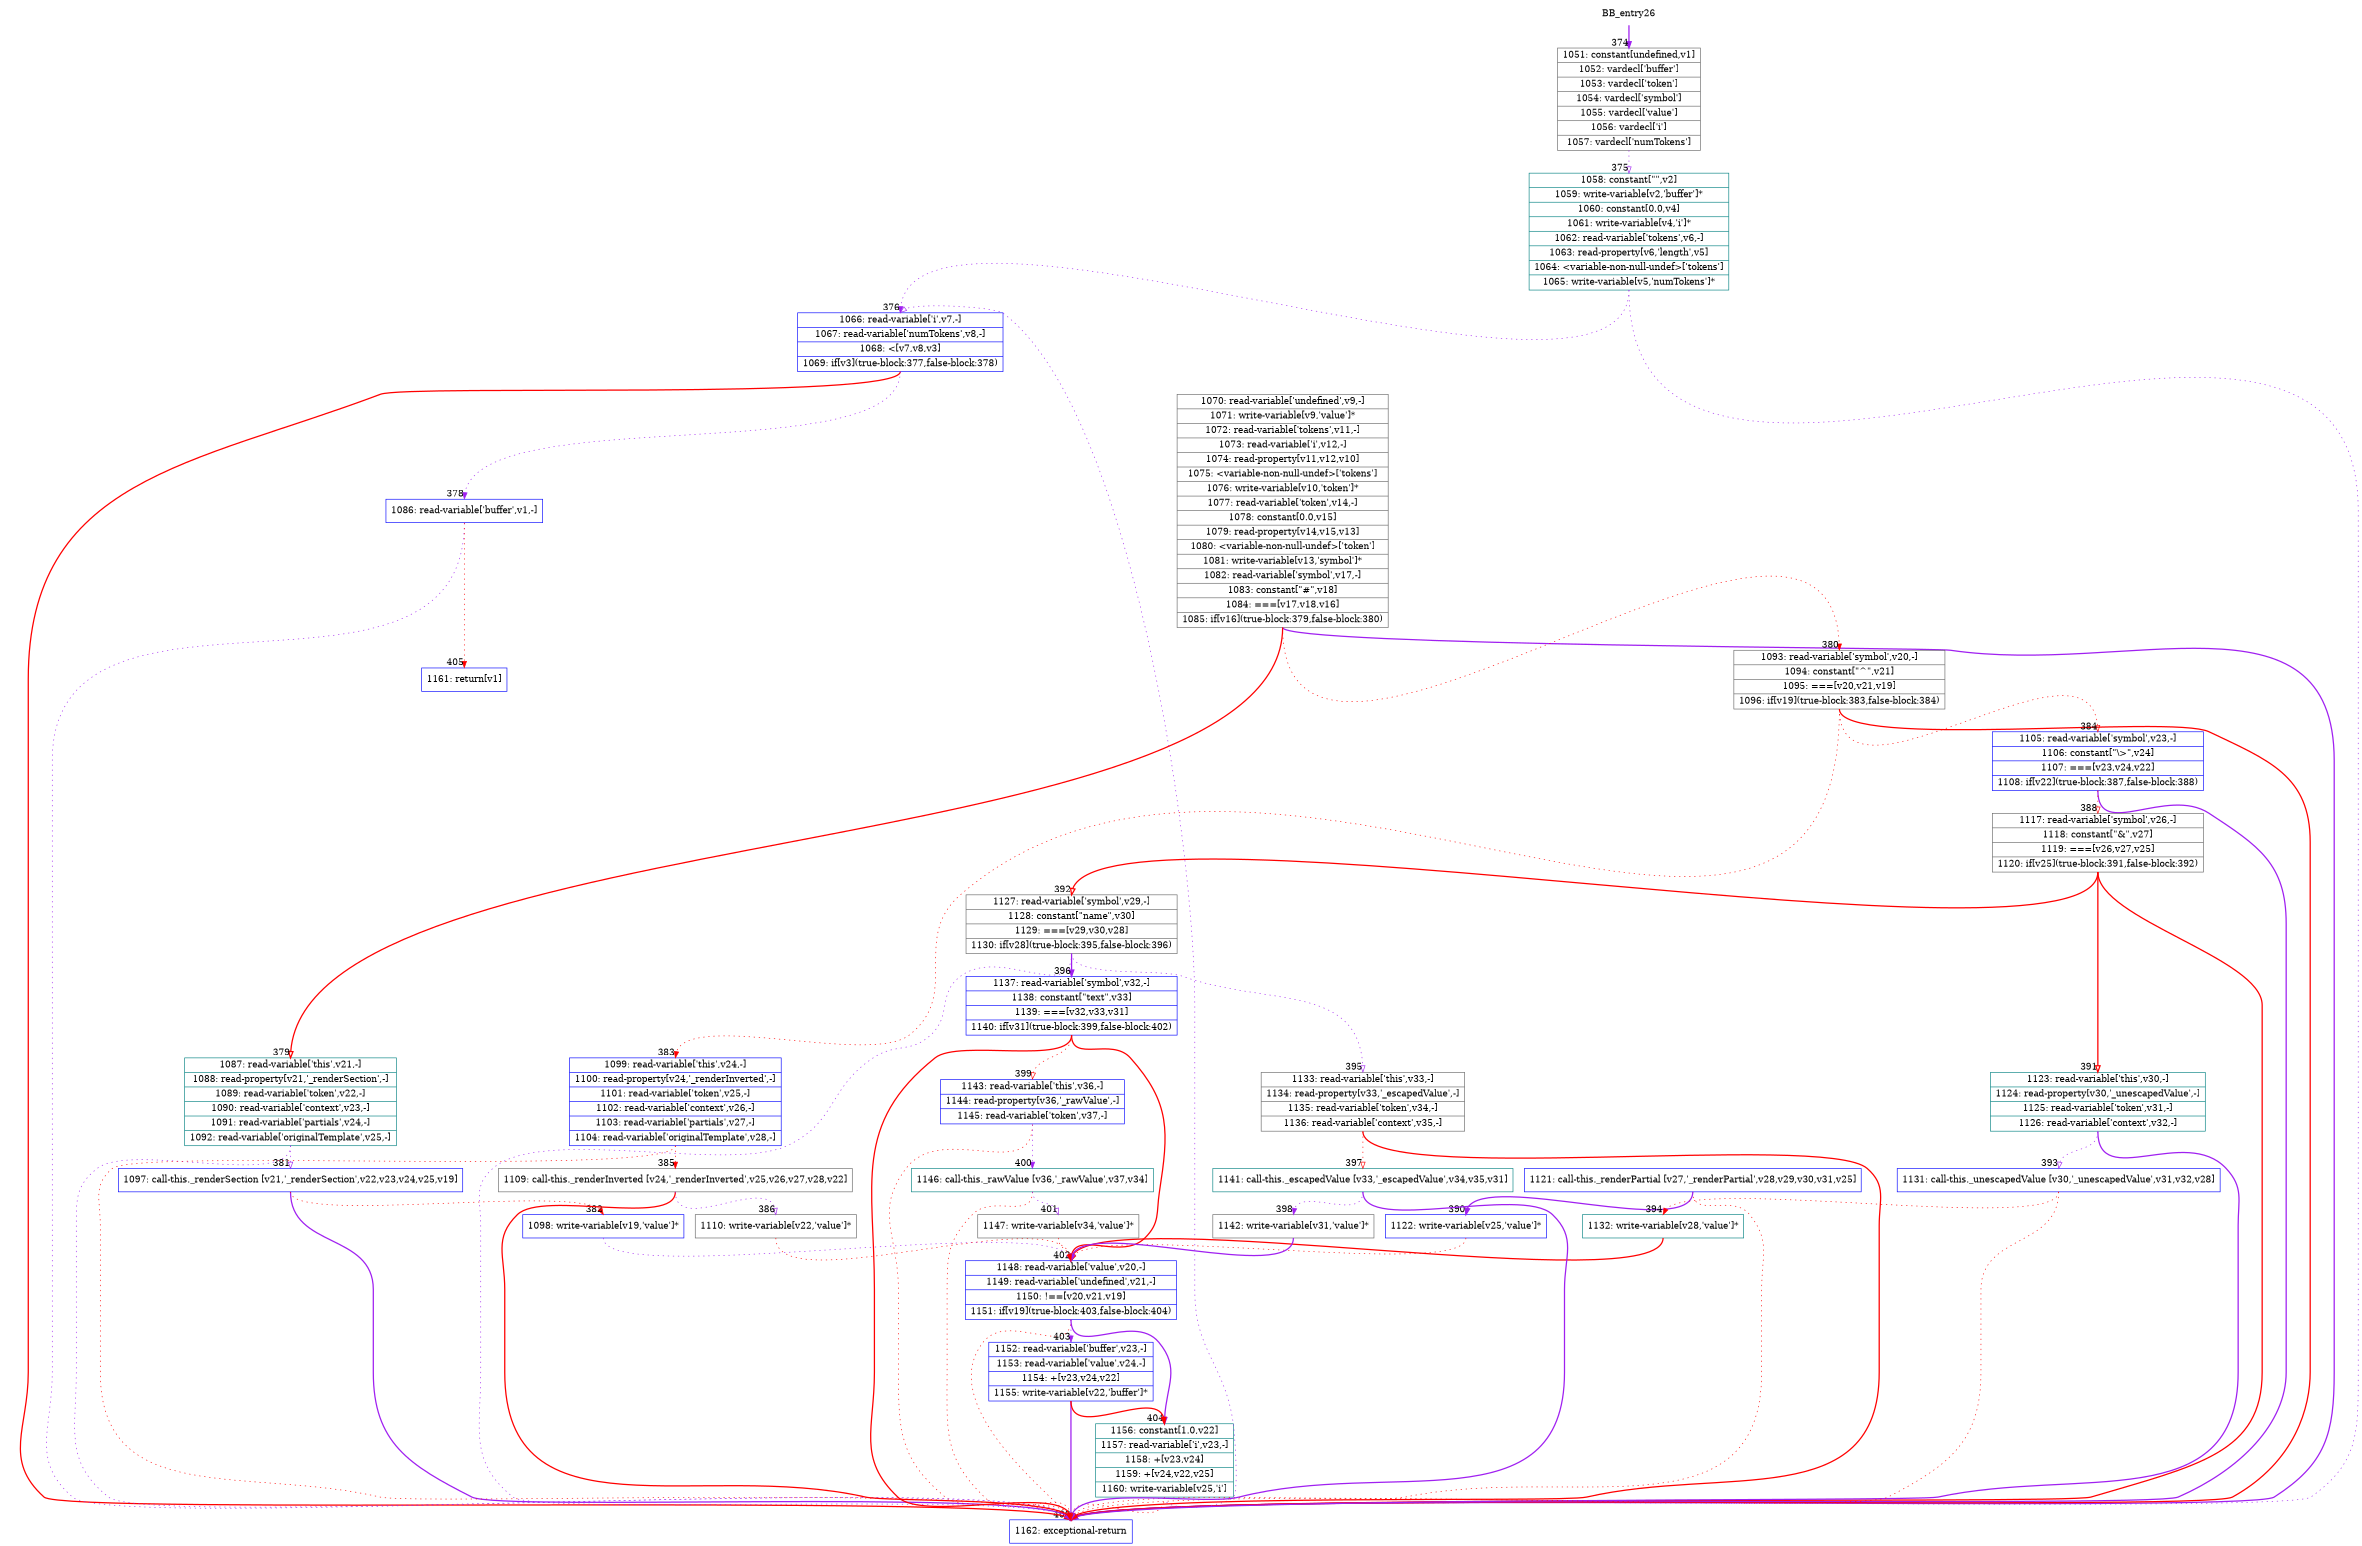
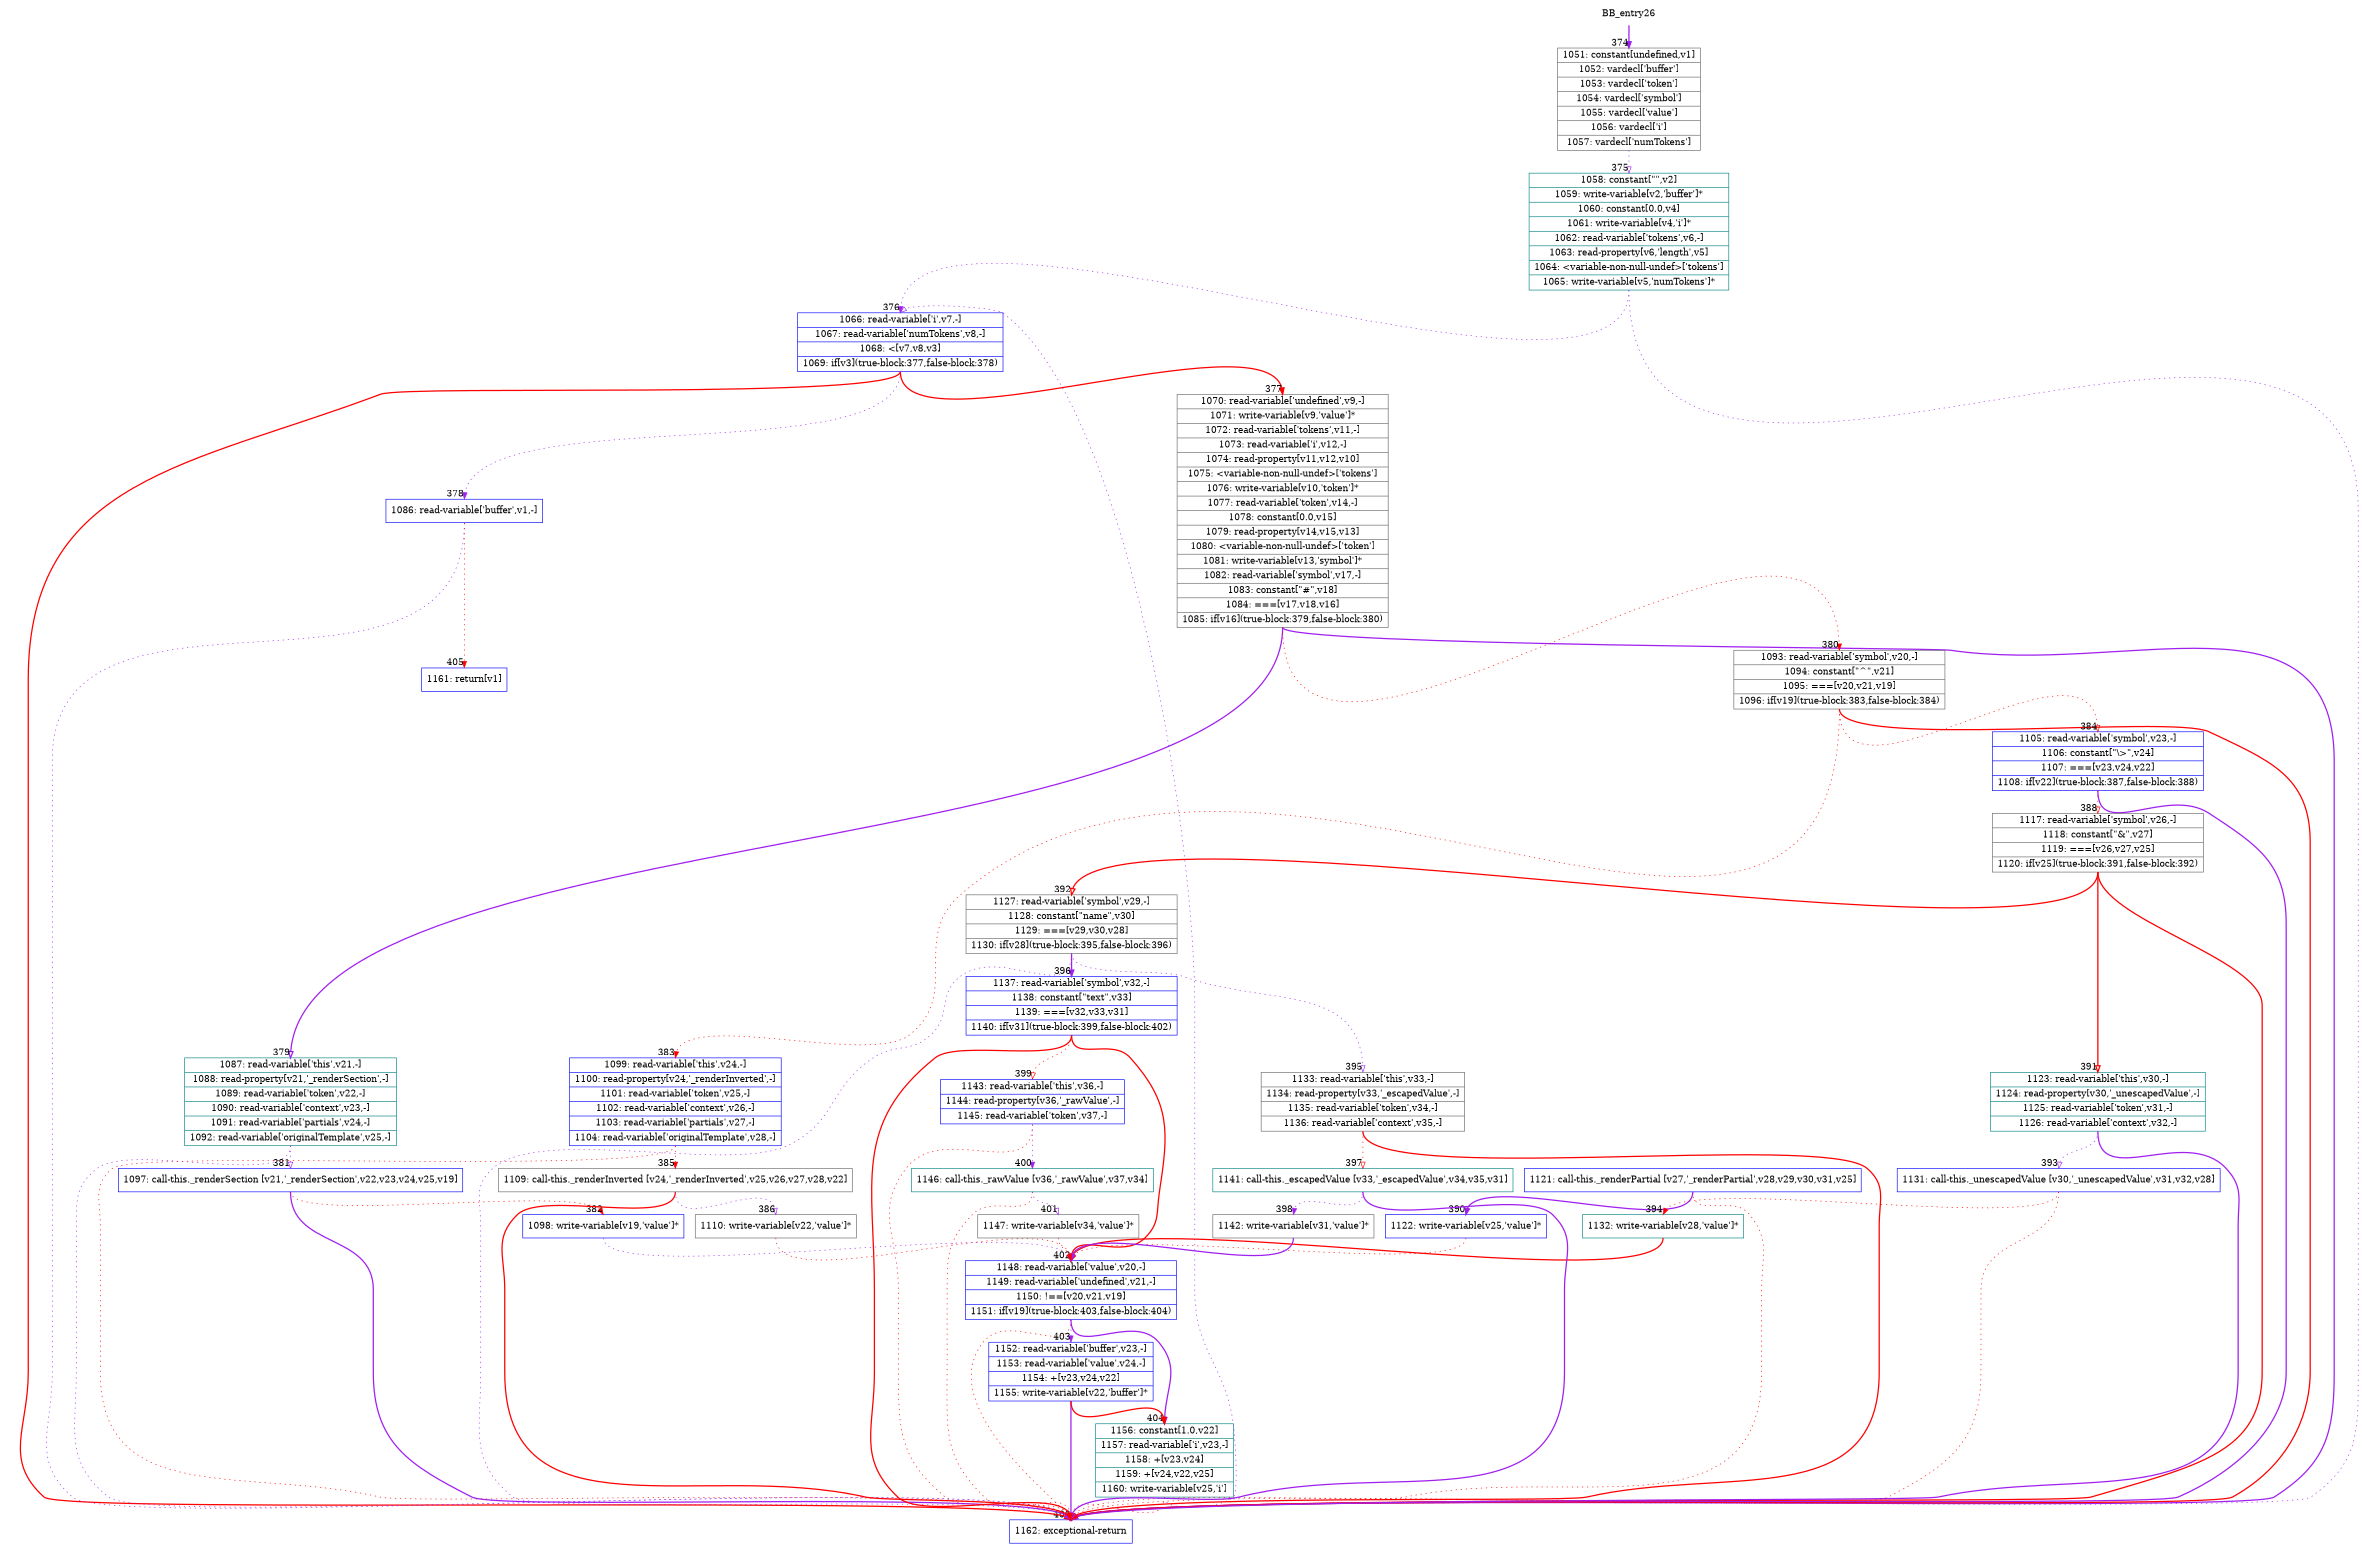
none -> (1089, 383)
(790, 842) -> (790, 842)
